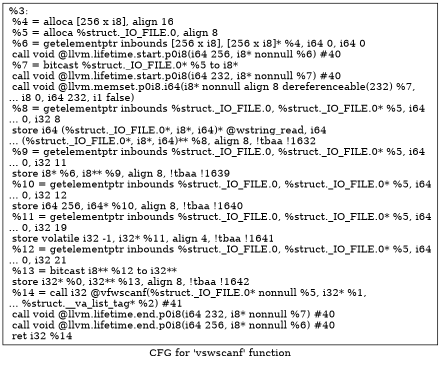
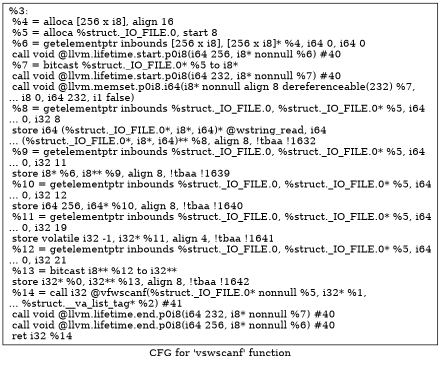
(114, 33) -> (113, 33)
